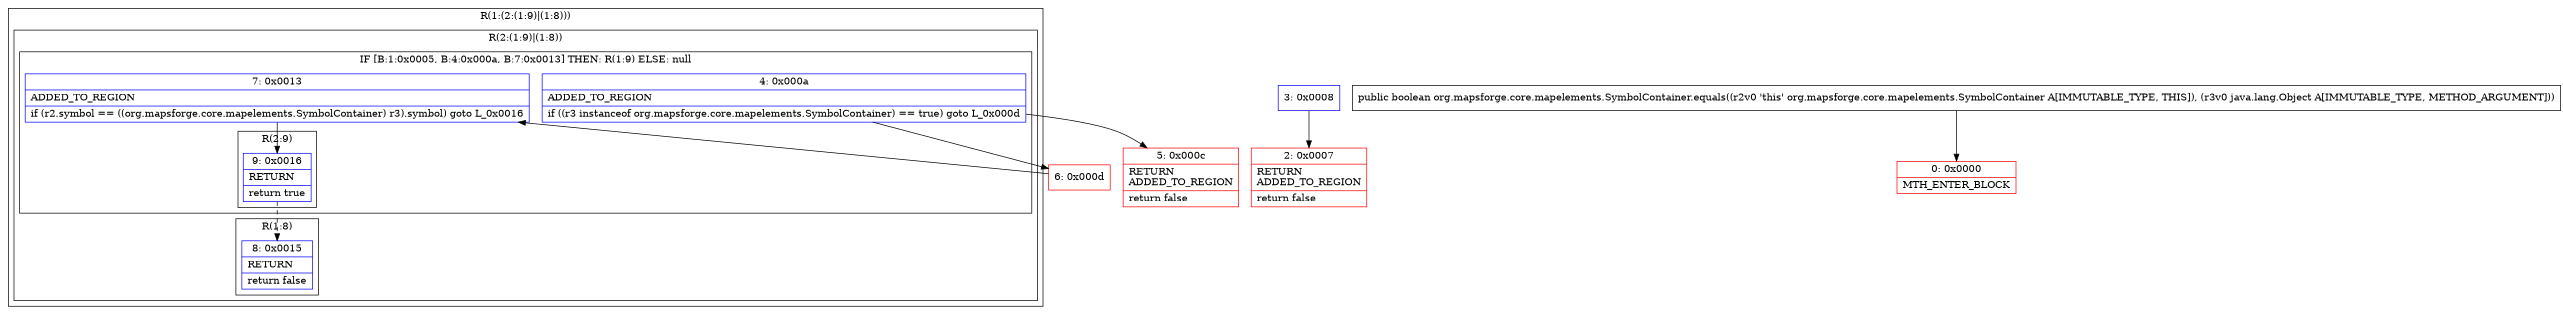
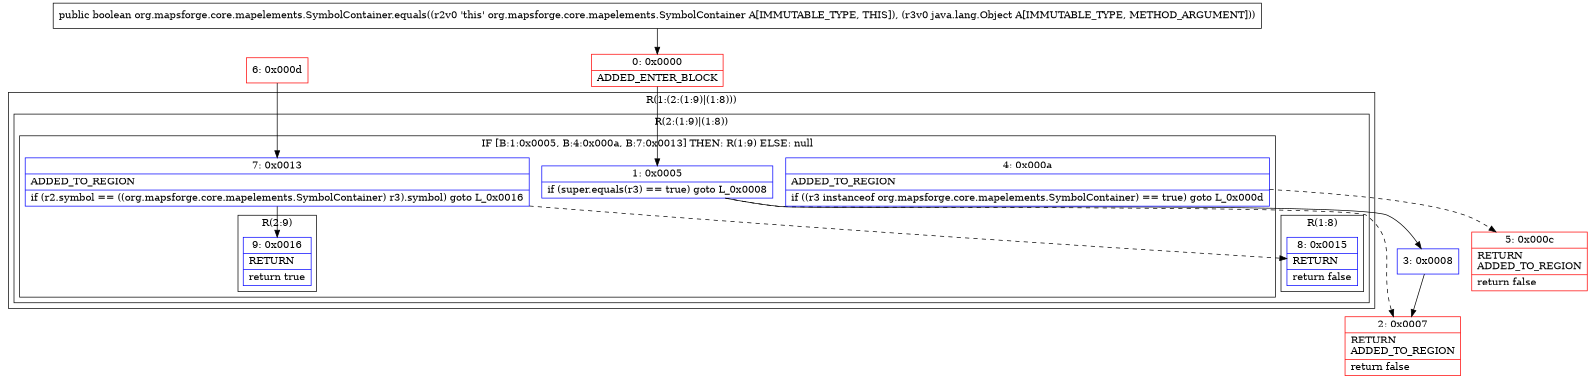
(1085, 123) -> (1382, 199)
(957, 144) -> none
none -> (657, 182)
(1956, 185) -> (657, 78)
(277, 223) -> (904, 234)
